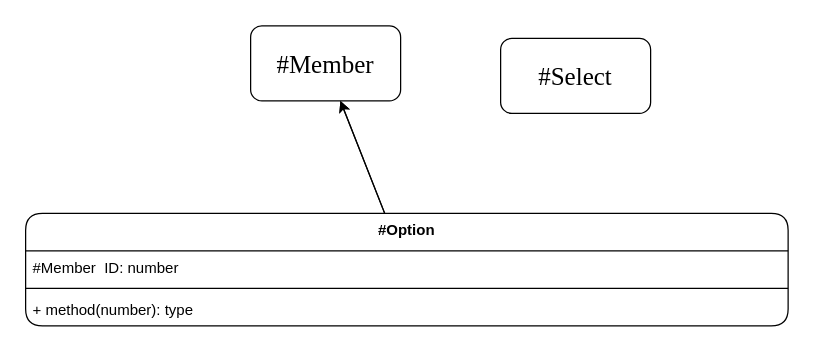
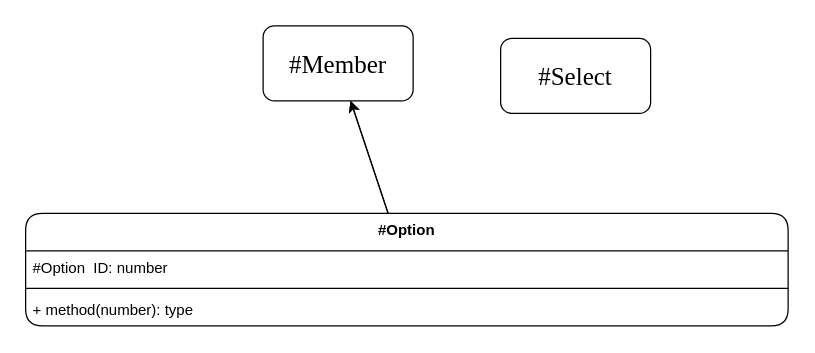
(326, 63) -> (338, 63)
(106, 268) -> (105, 268)
